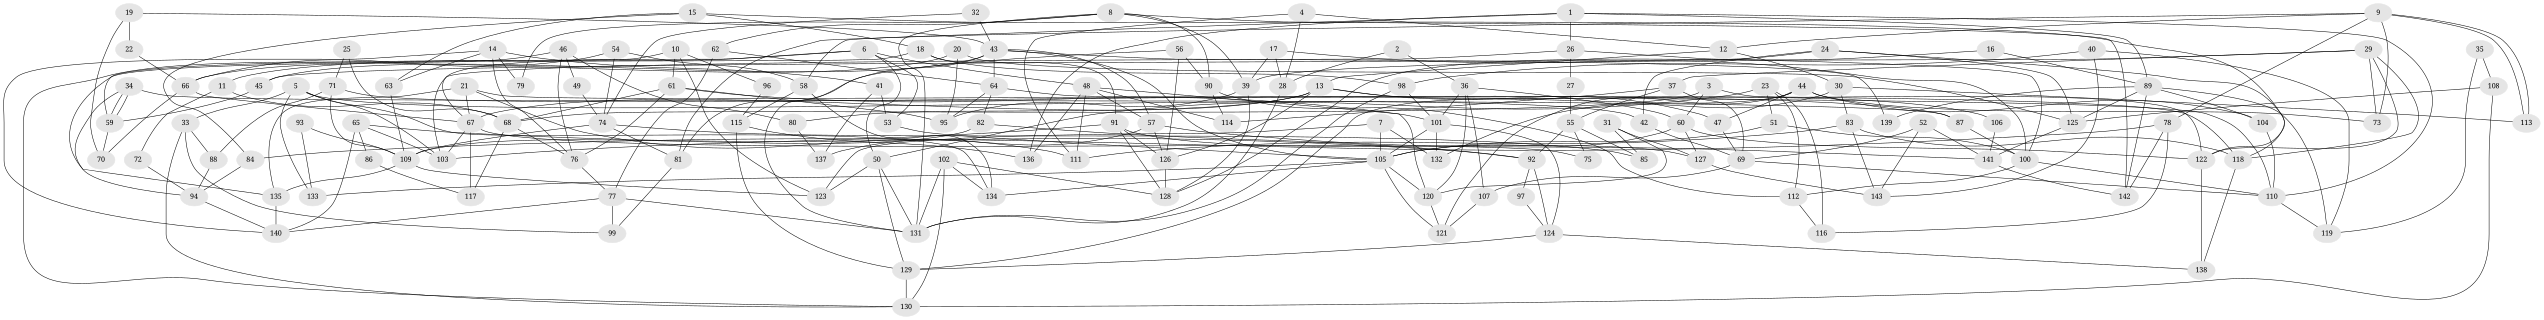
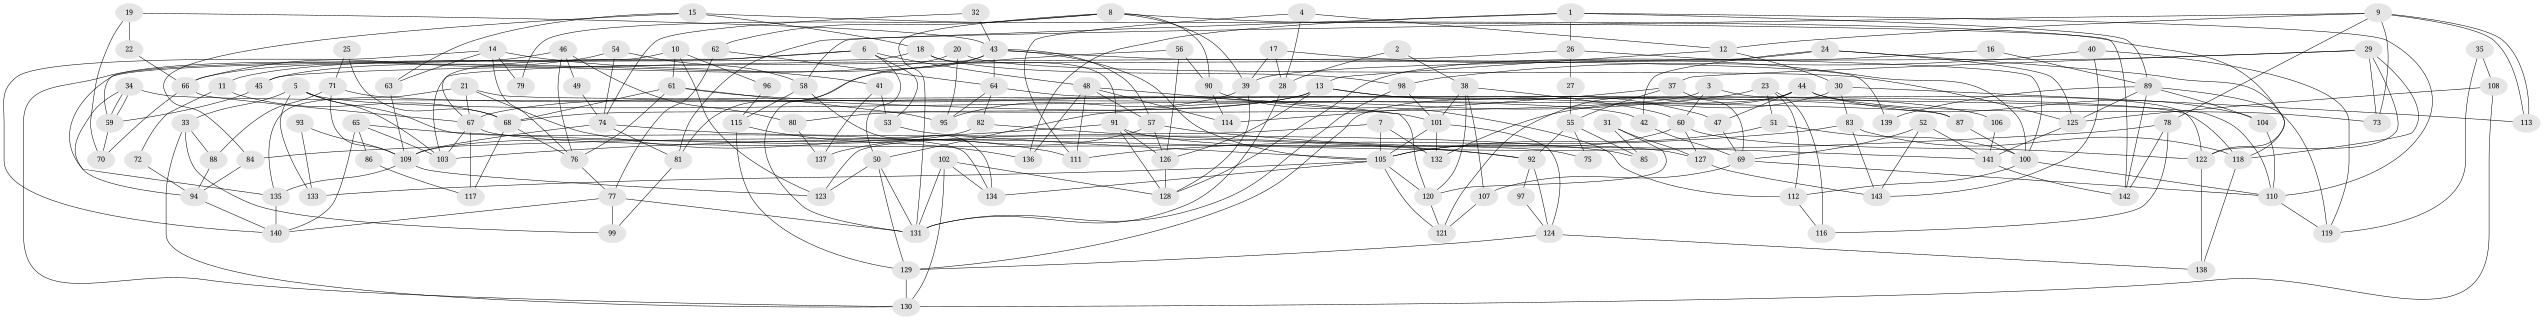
(1465, 86) -> (1465, 86)
